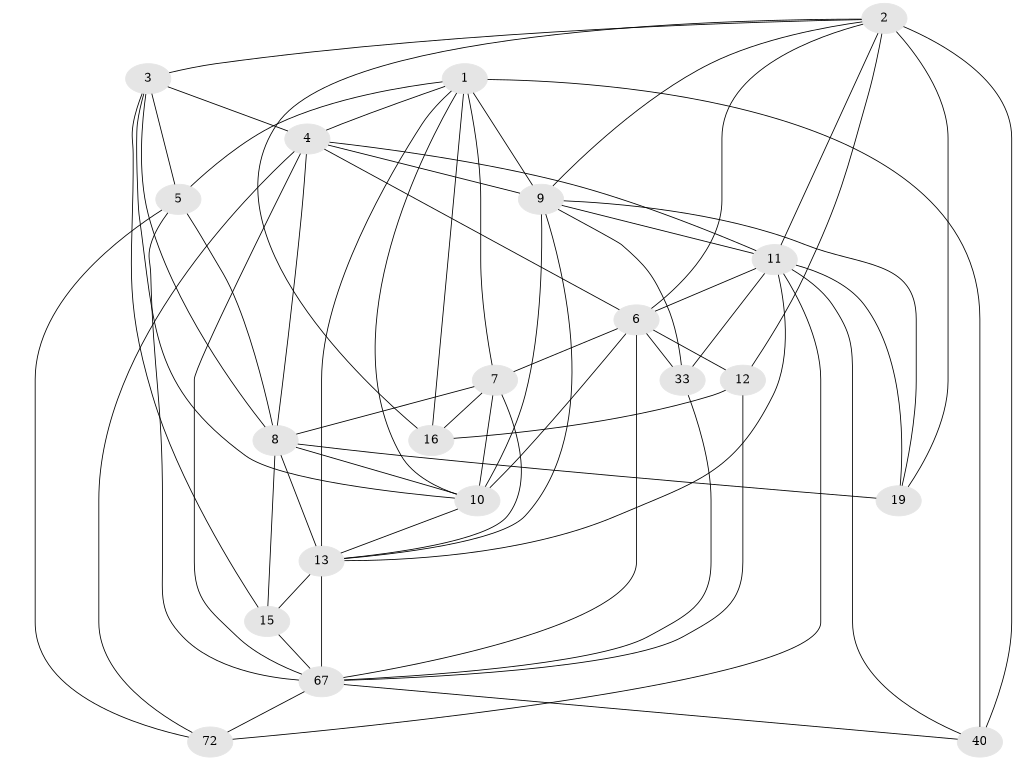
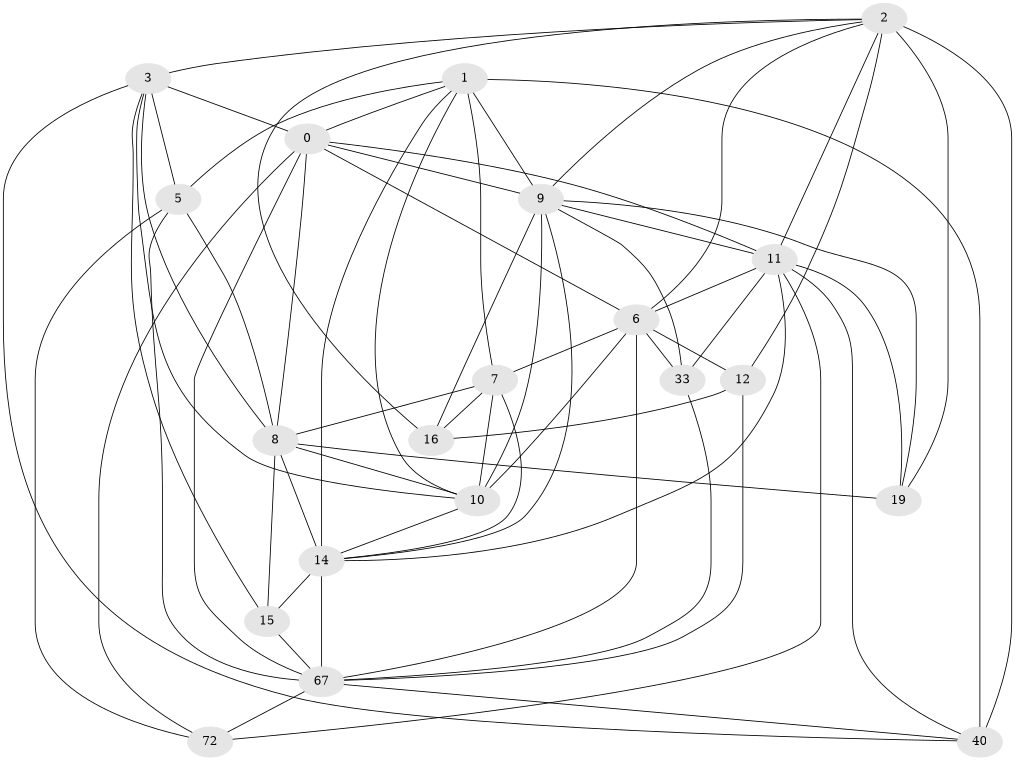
(307, 139) -> (307, 139)
(448, 260) -> (491, 309)
(322, 561) -> (322, 561)
none -> (218, 673)
